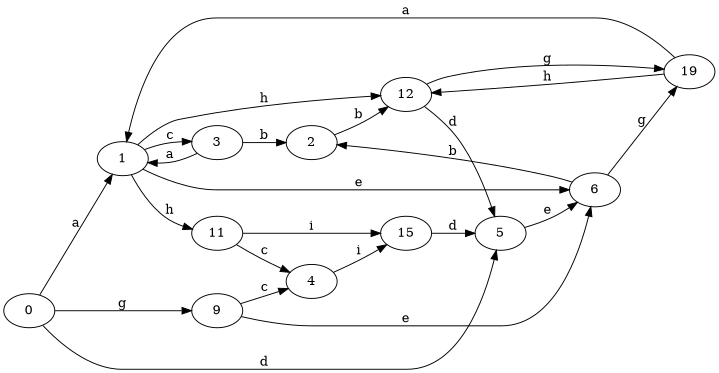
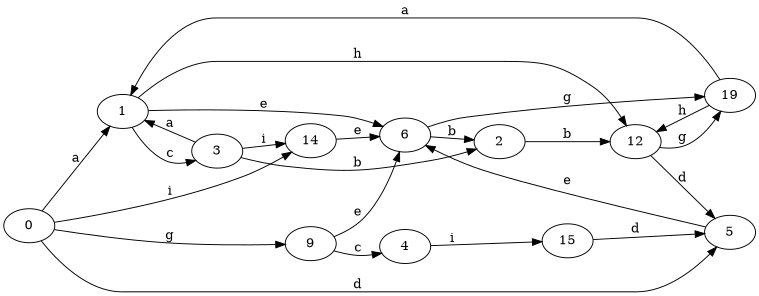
none -> (311, 141)
(217, 233) -> none
